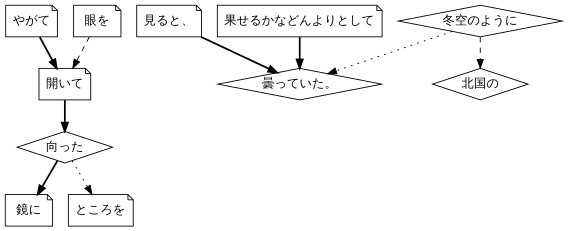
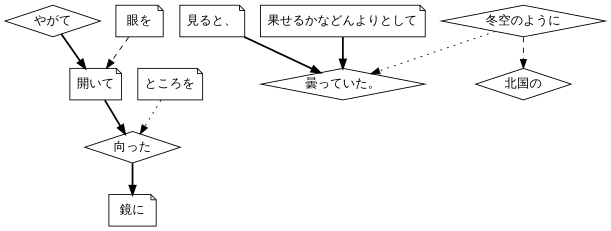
(32, 21) -> (53, 21)
(80, 174) -> (153, 113)
